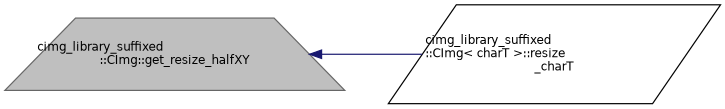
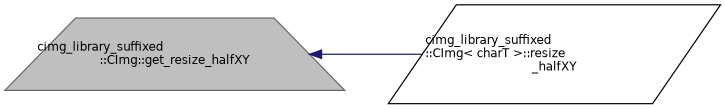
(554, 54) -> (554, 54)
